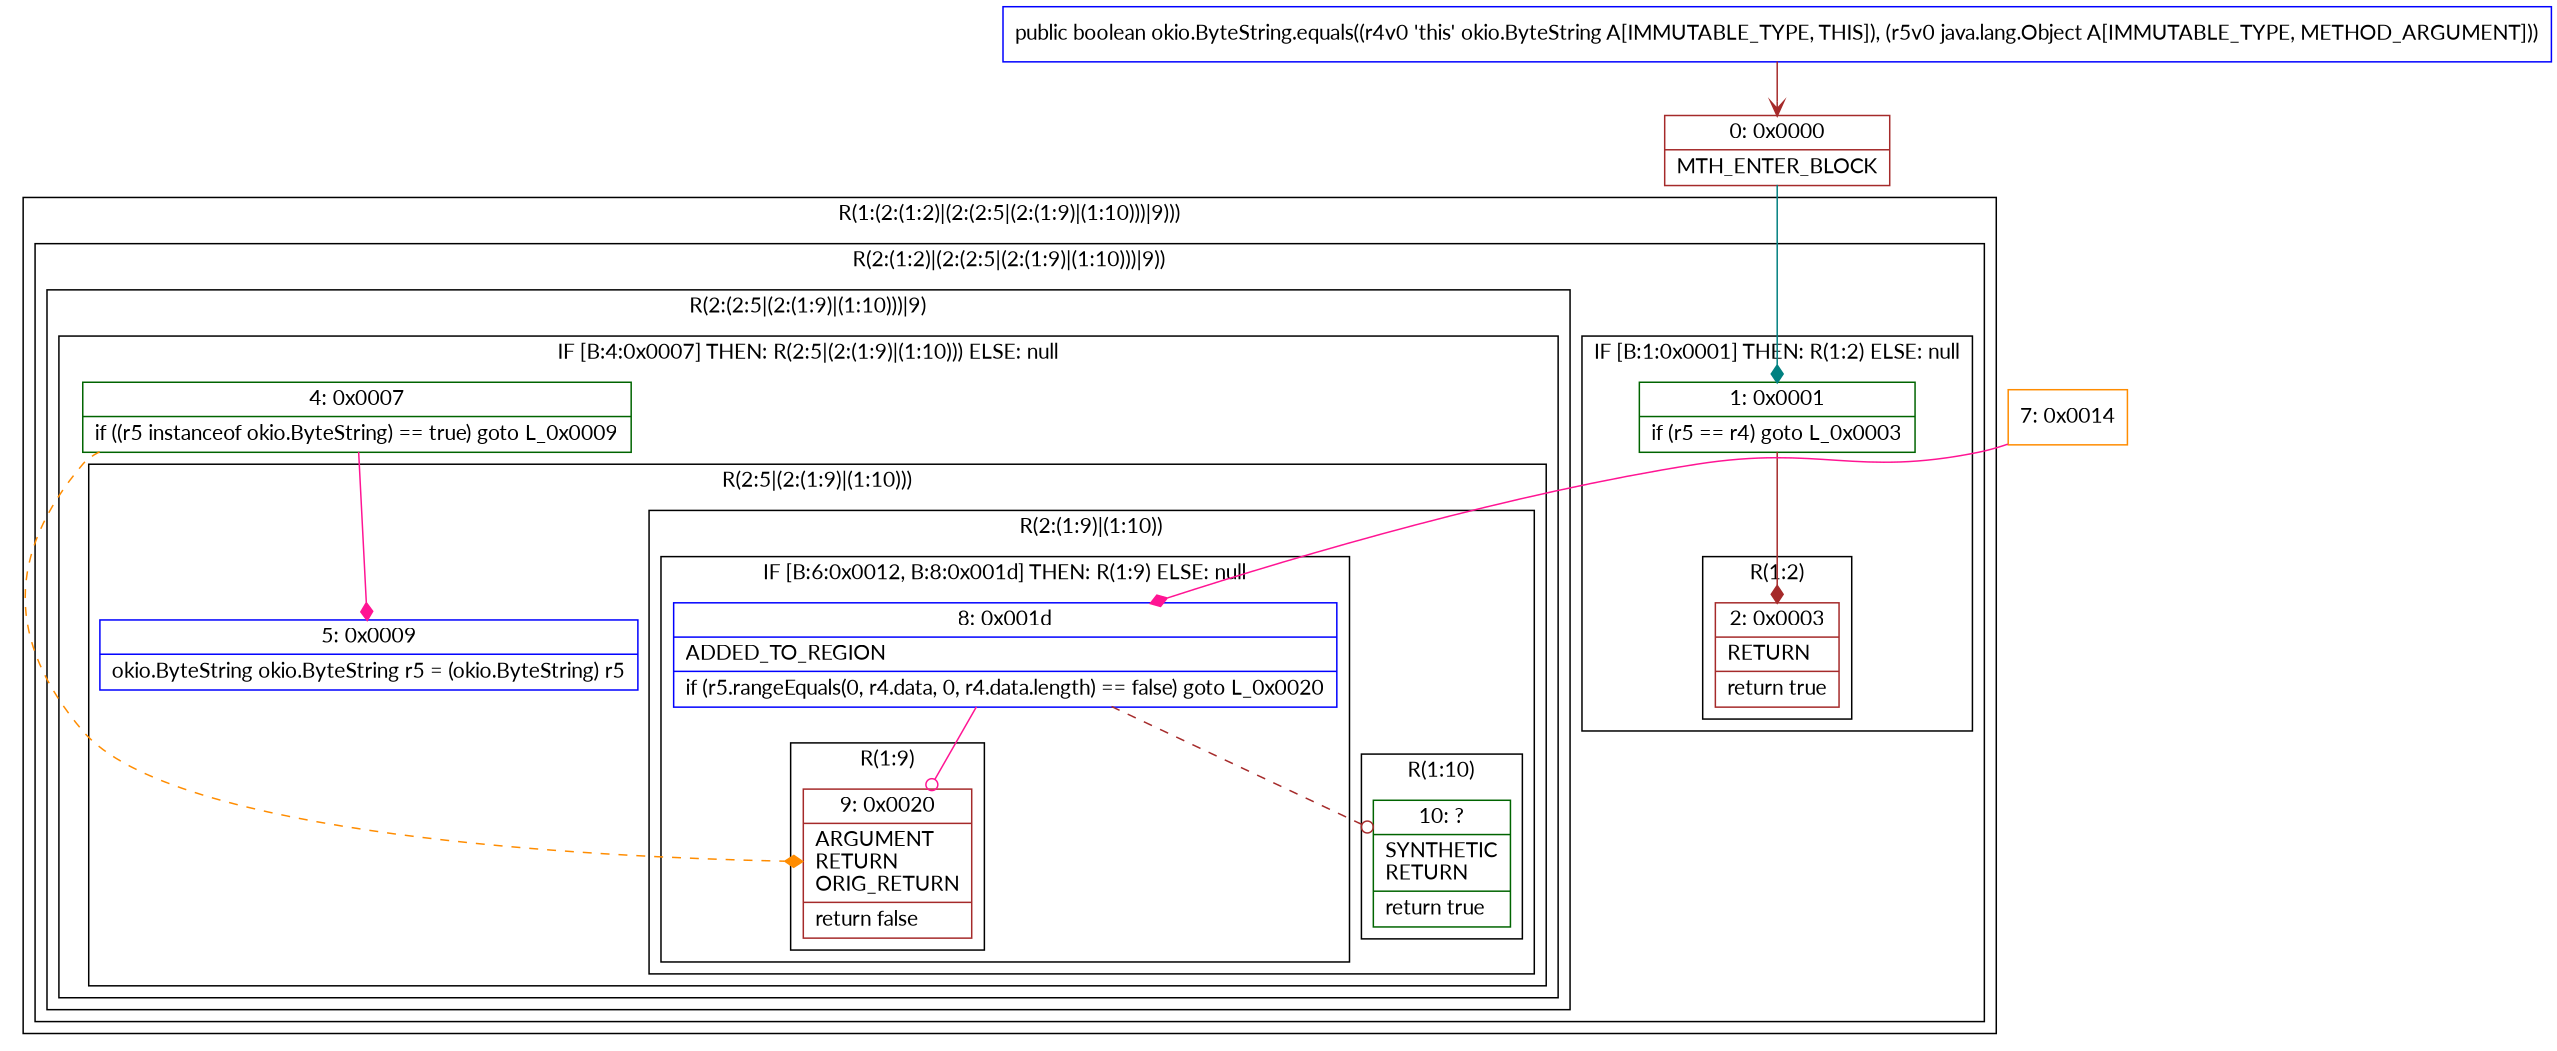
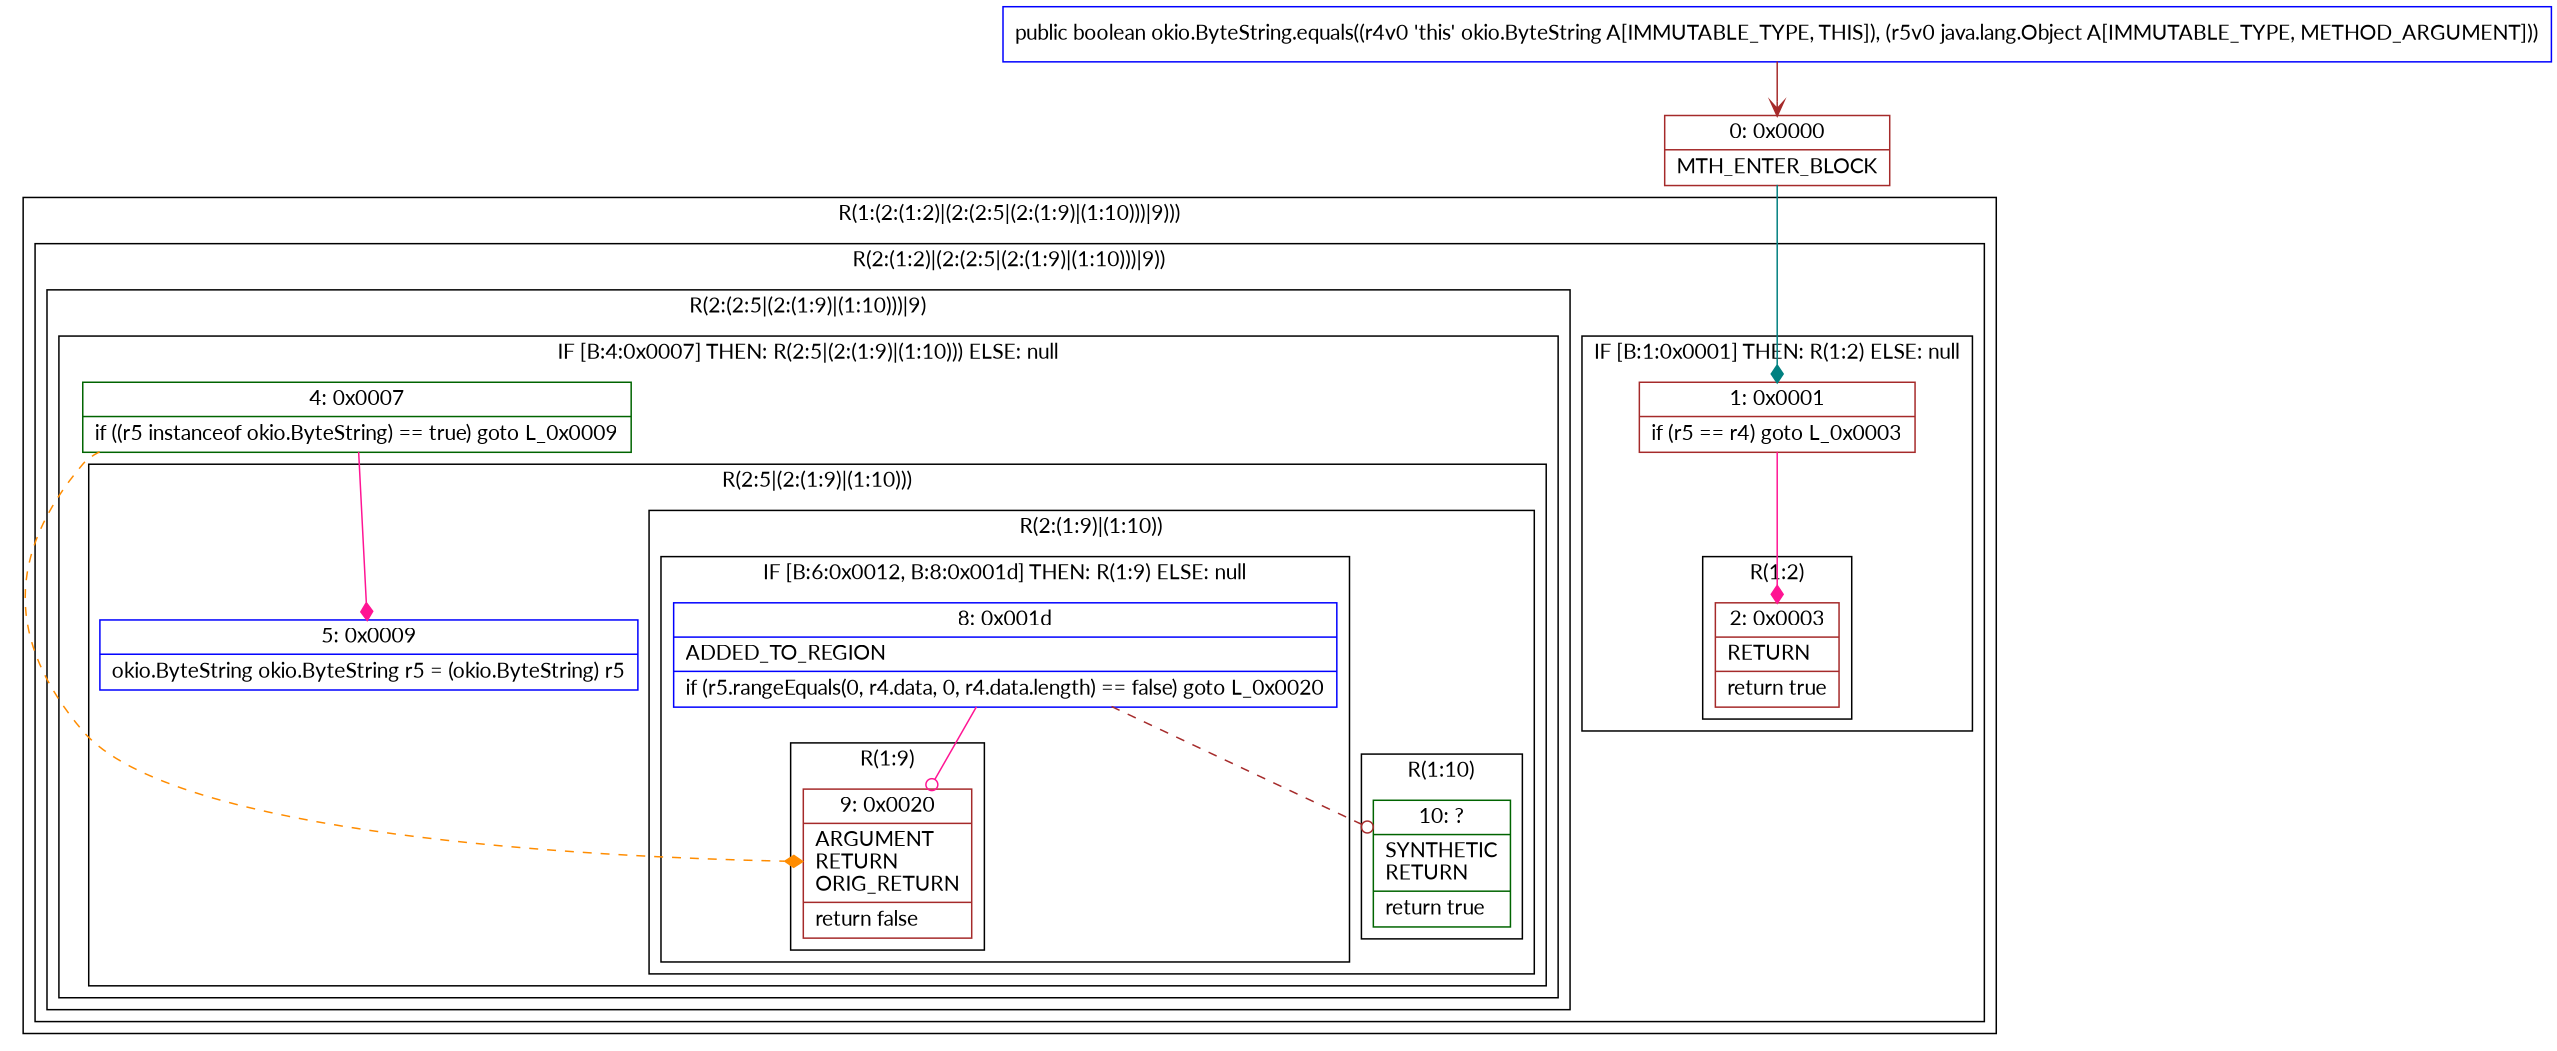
(1777, 417) -> (1777, 417)
(2068, 417) -> none
(1777, 519) -> (1777, 519)
